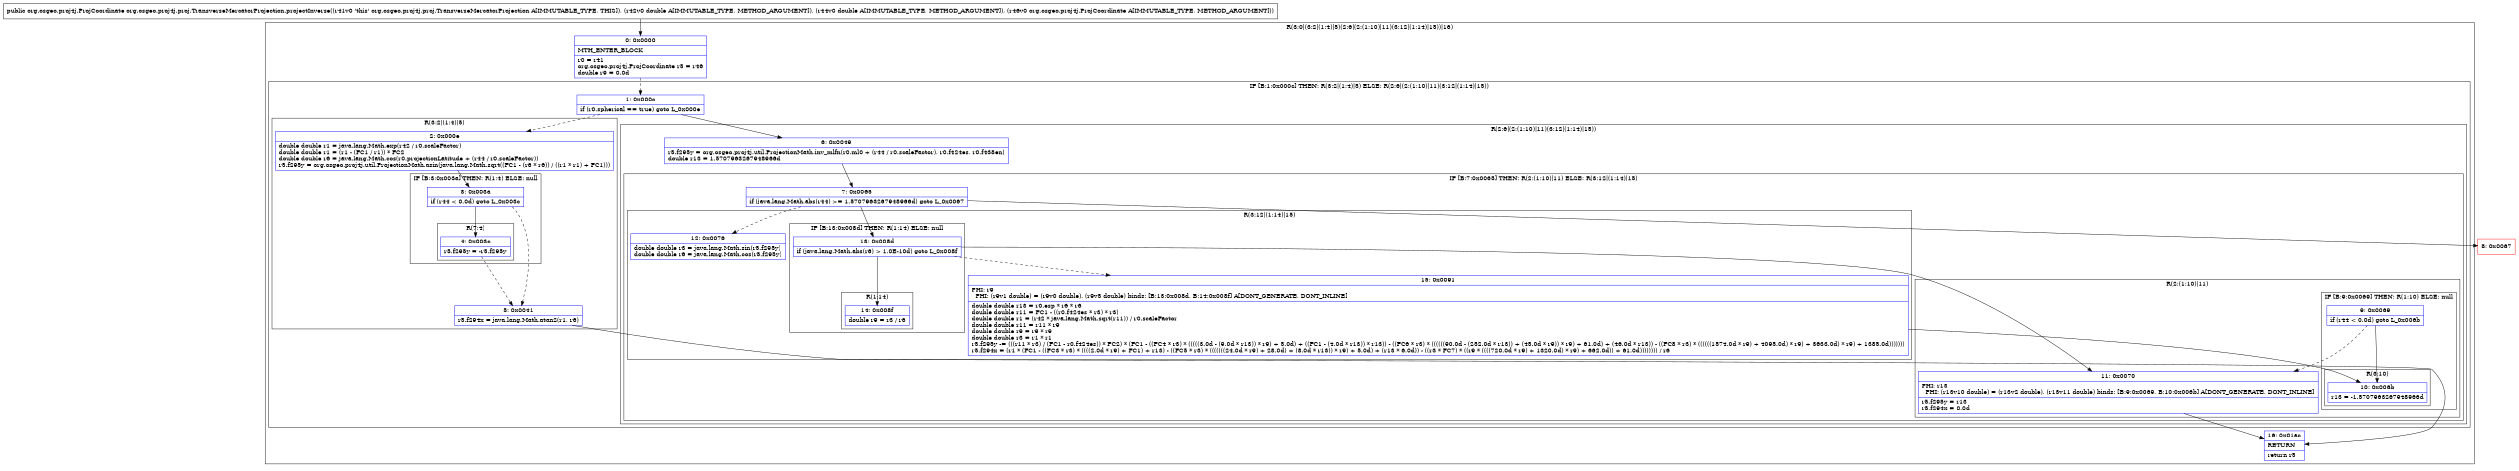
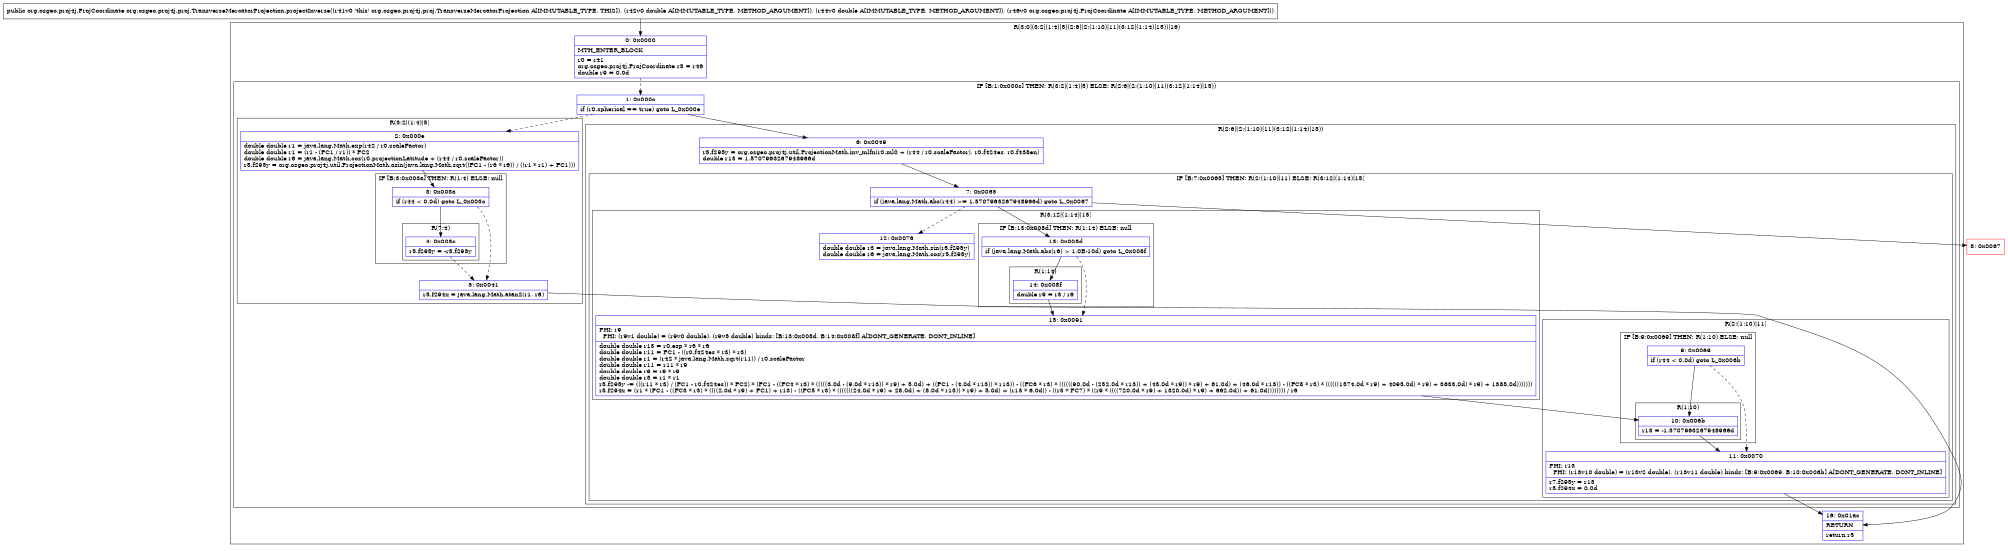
(1538, 253) -> (1712, 446)
none -> (1050, 306)
(2377, 374) -> (1688, 408)
(1944, 402) -> (1572, 482)
